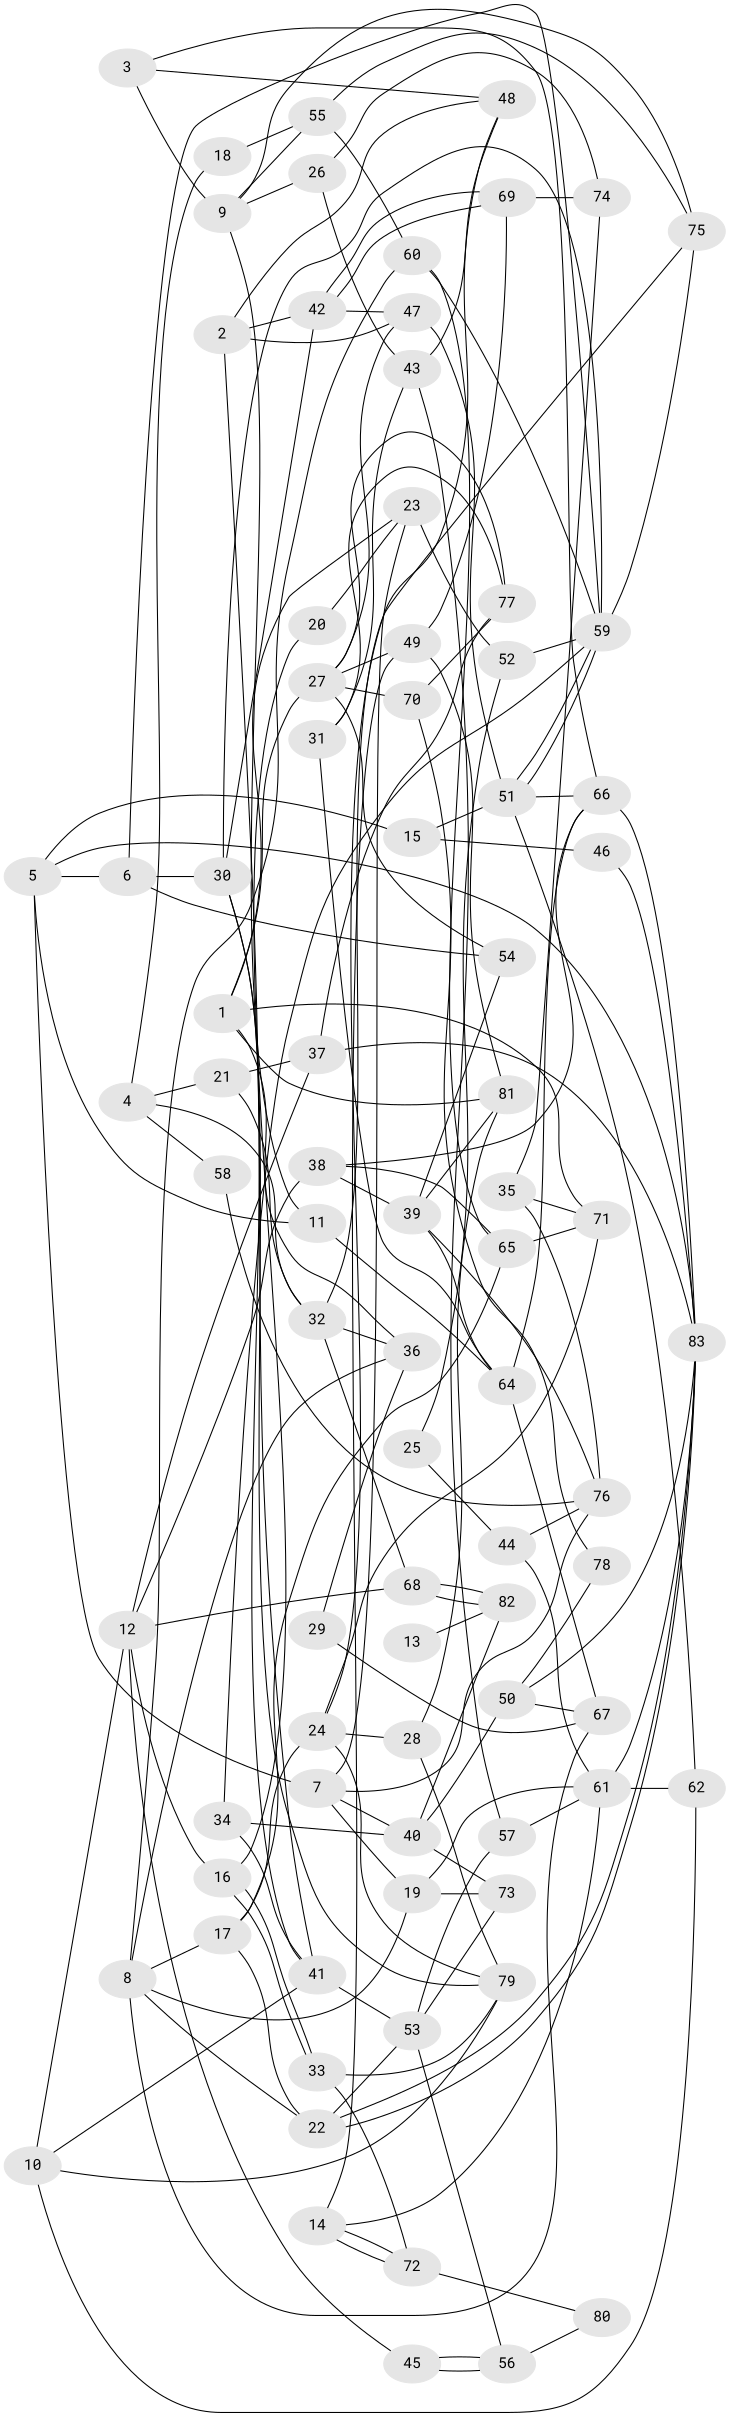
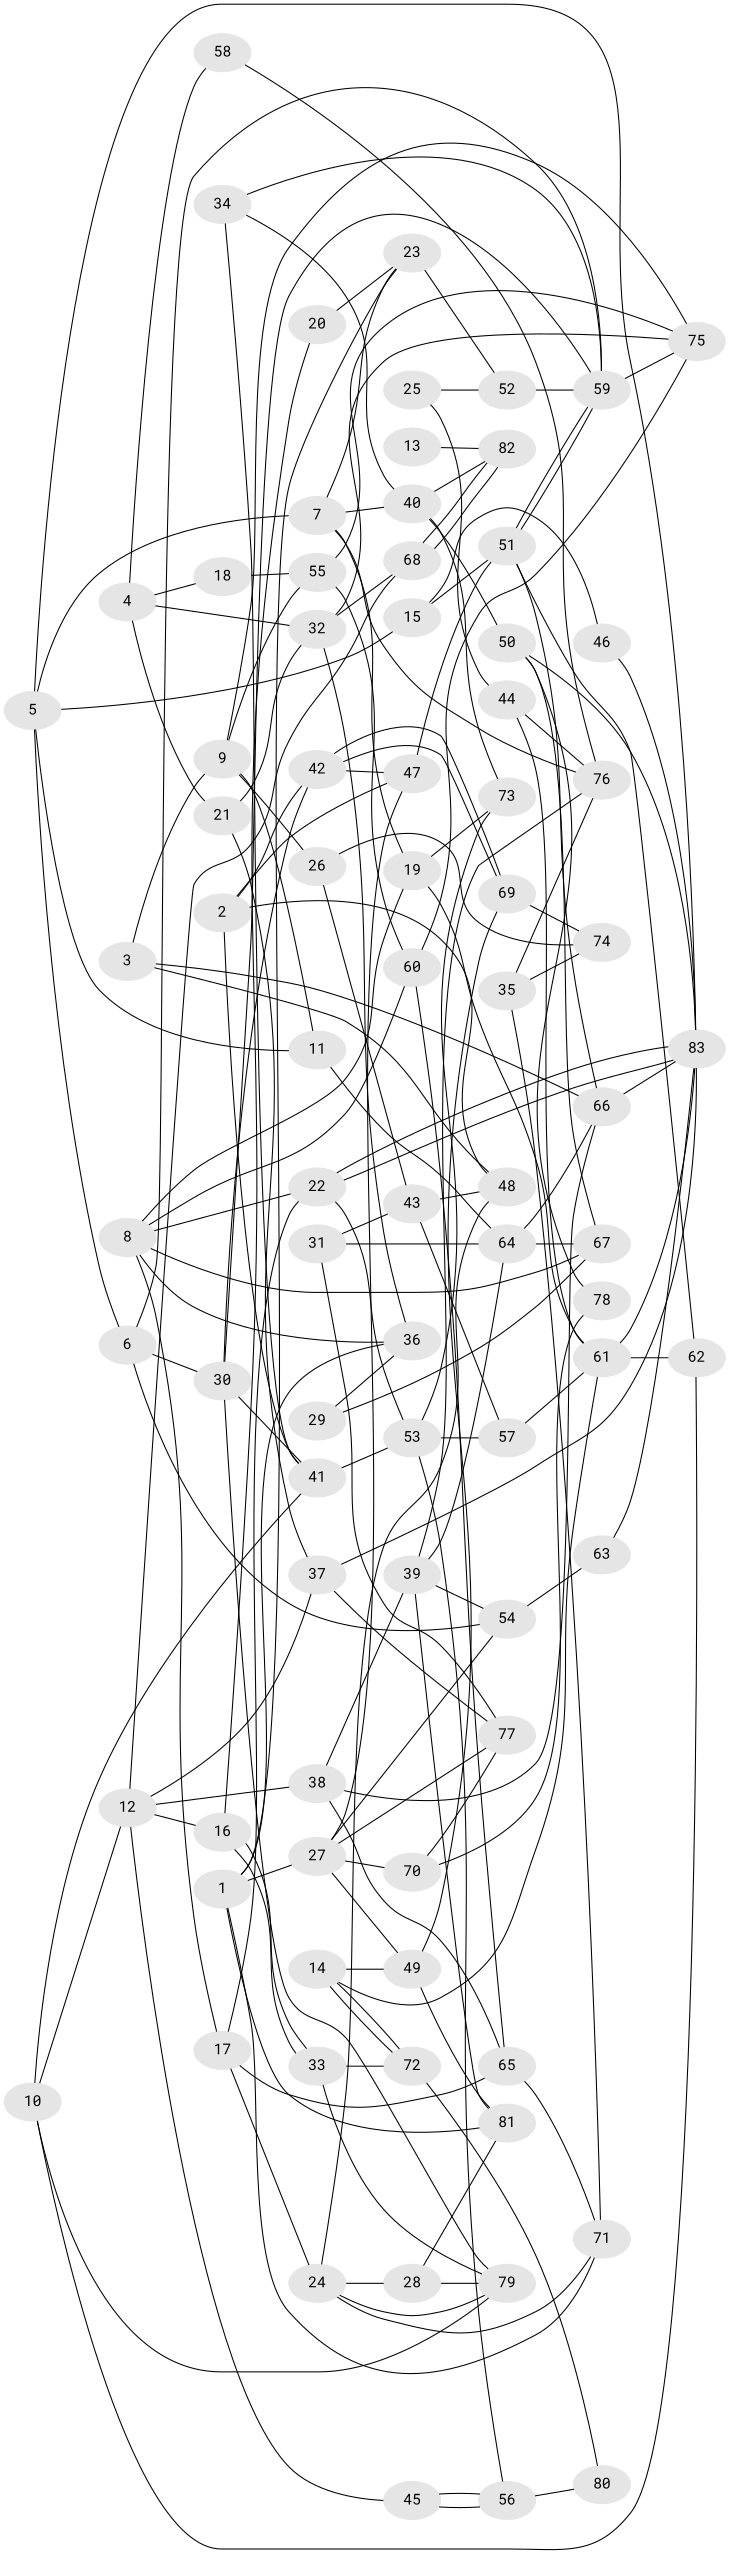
(520, 427) -> (476, 620)
none -> (602, 1555)
